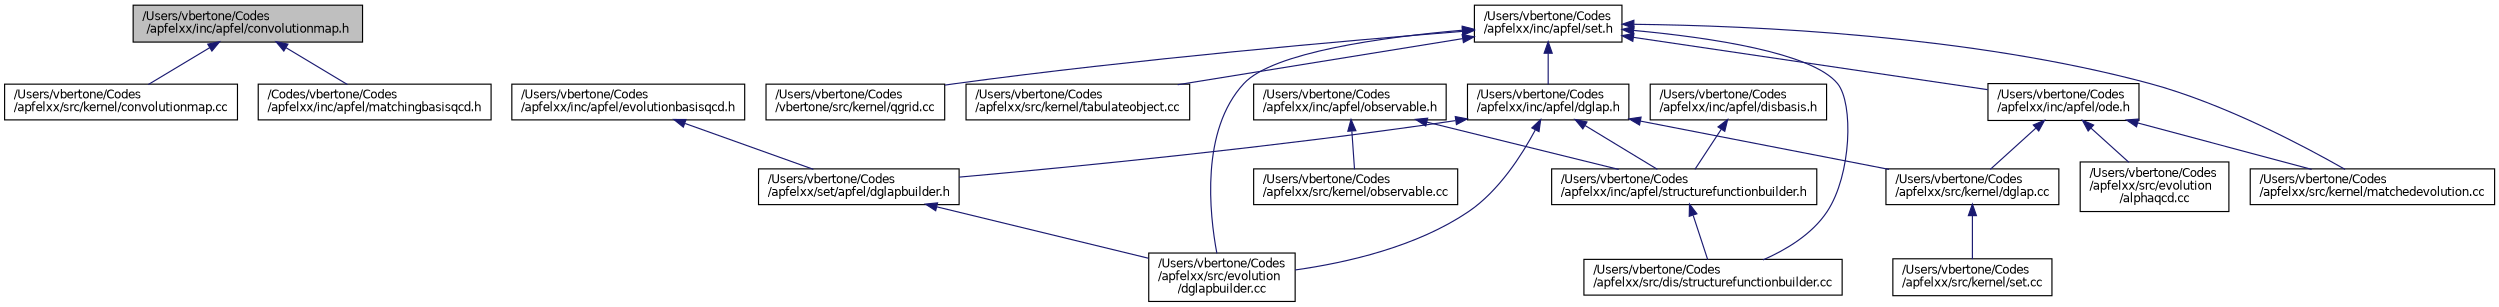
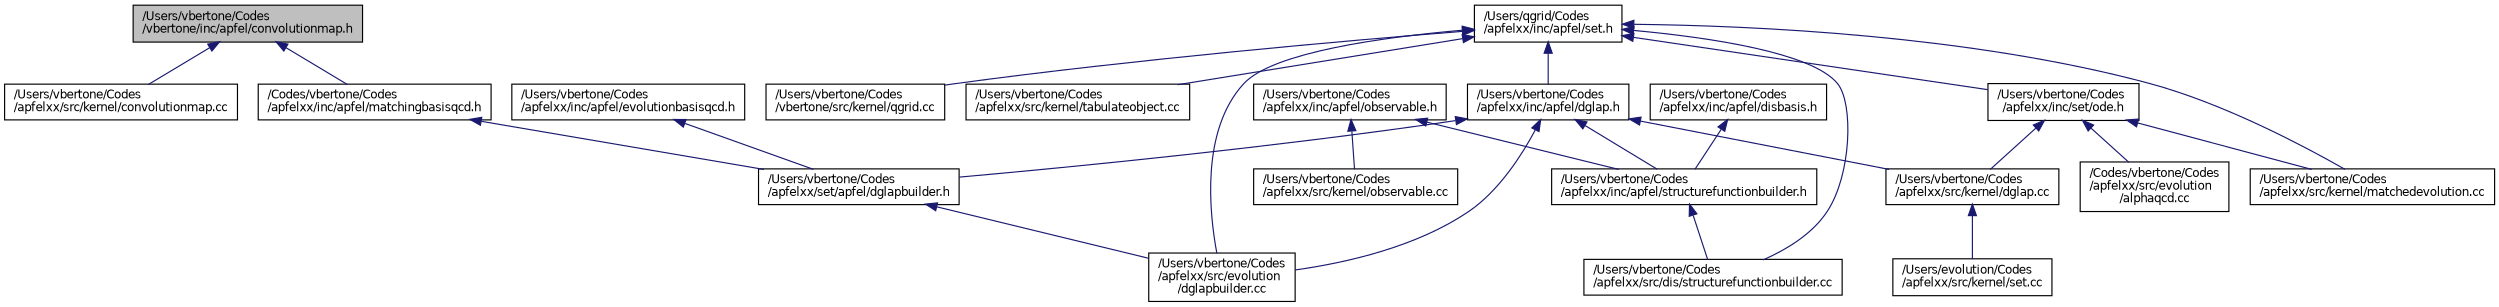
(248, 24) -> (248, 24)
(1548, 24) -> (1548, 24)
(2063, 102) -> (2063, 102)
none -> (623, 145)
(2155, 187) -> (2155, 187)
(1972, 277) -> (1972, 277)
